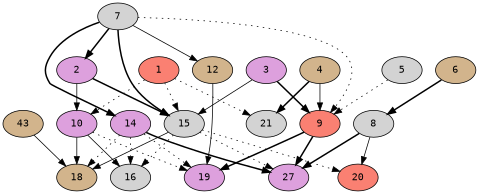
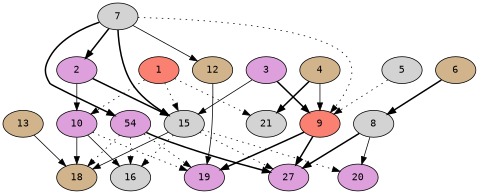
(23, 124) -> (23, 124)
(131, 124) -> (131, 124)
(358, 178) -> (358, 178)
